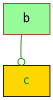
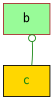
(21, 47) -> (32, 54)
